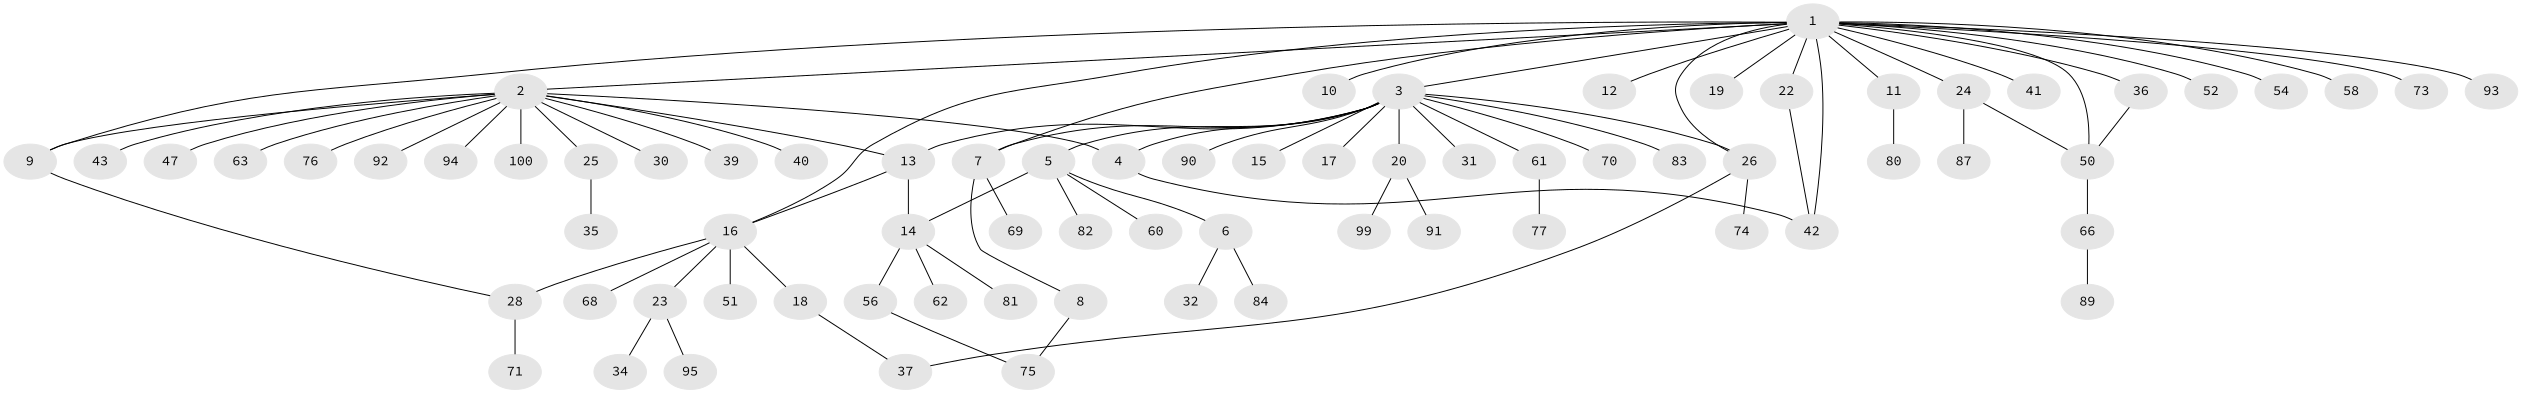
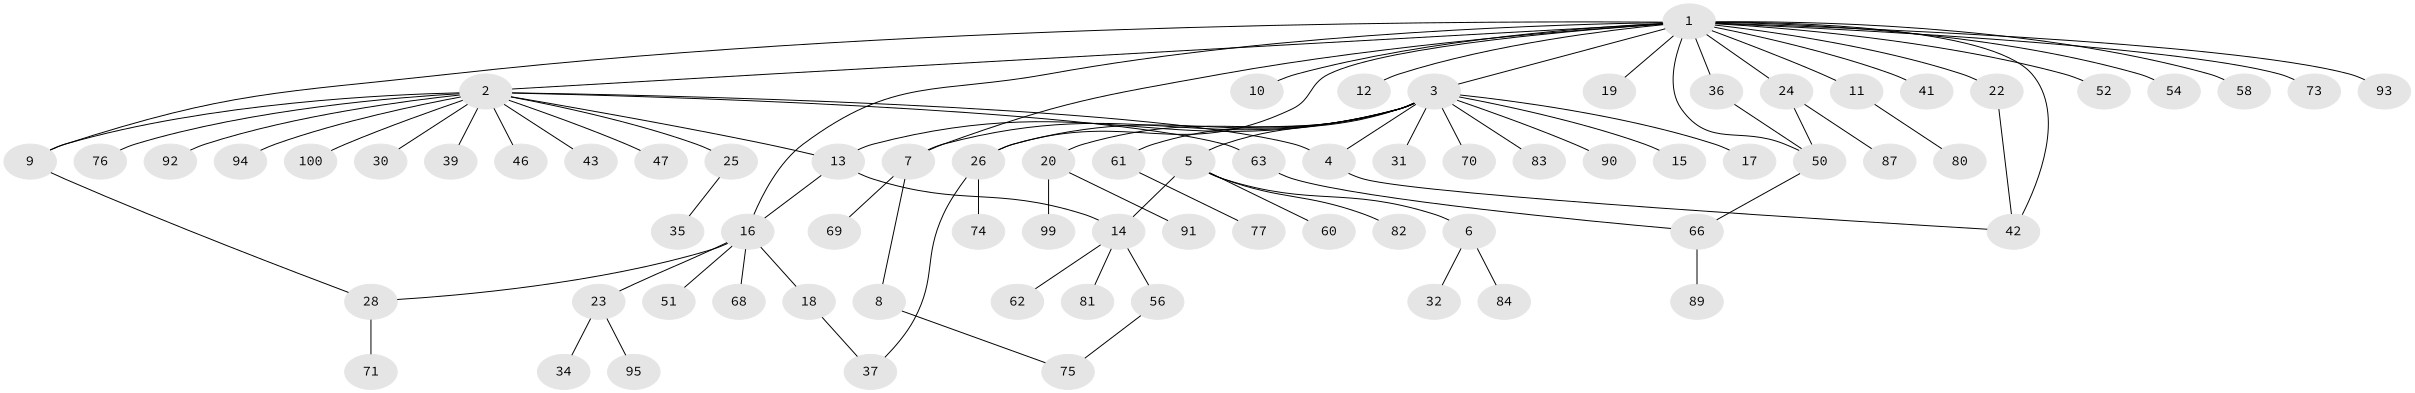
(801, 162) -> (521, 162)
none -> (1474, 208)
